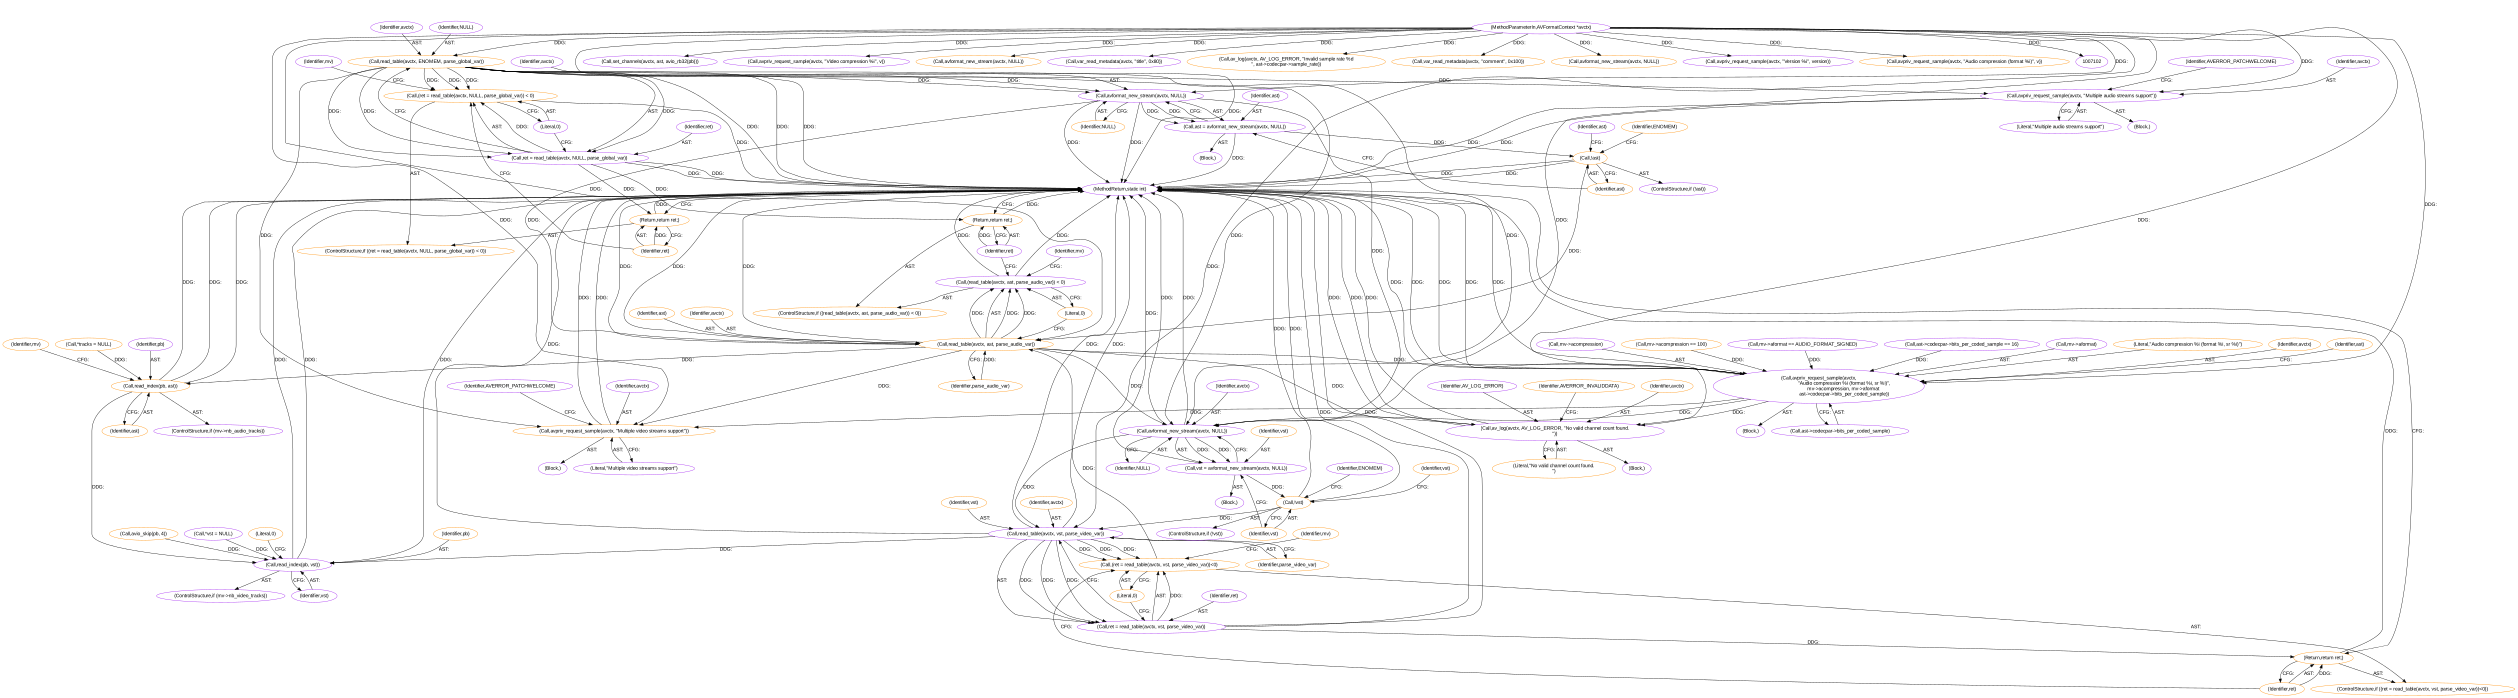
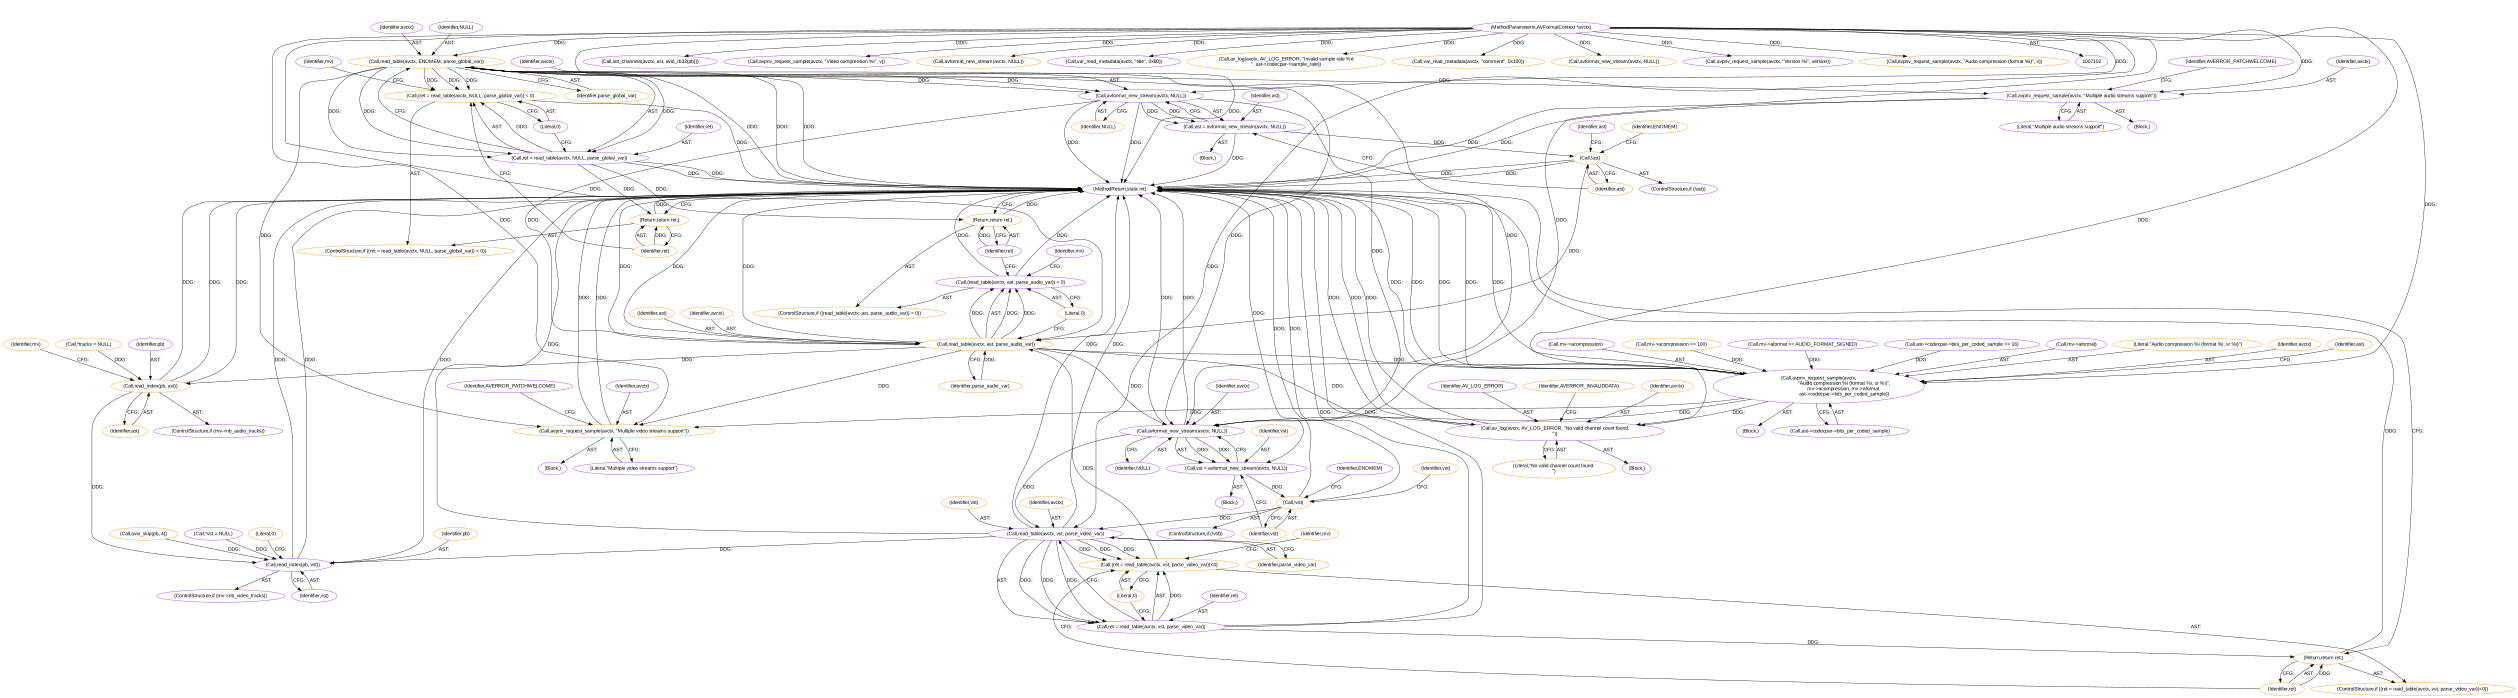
(2036, 43) -> (2036, 43)
none -> (607, 96)
(1145, 367) -> (1251, 308)
